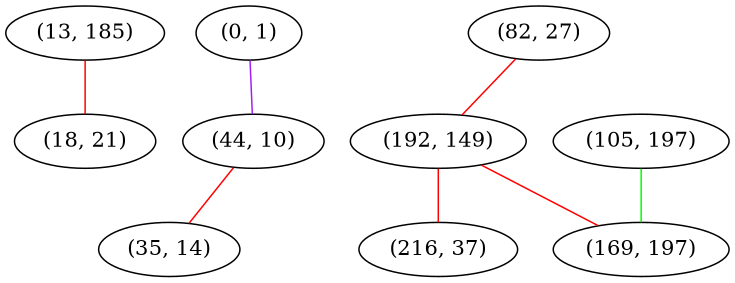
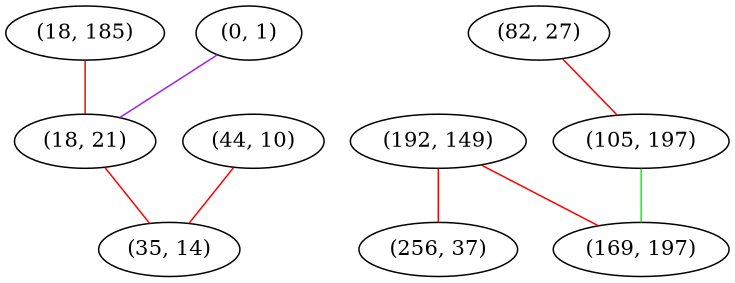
(85, 33) -> (85, 33)
(251, 87) -> (169, 86)
(489, 87) -> (590, 87)
none -> (127, 195)
(438, 249) -> (438, 249)
